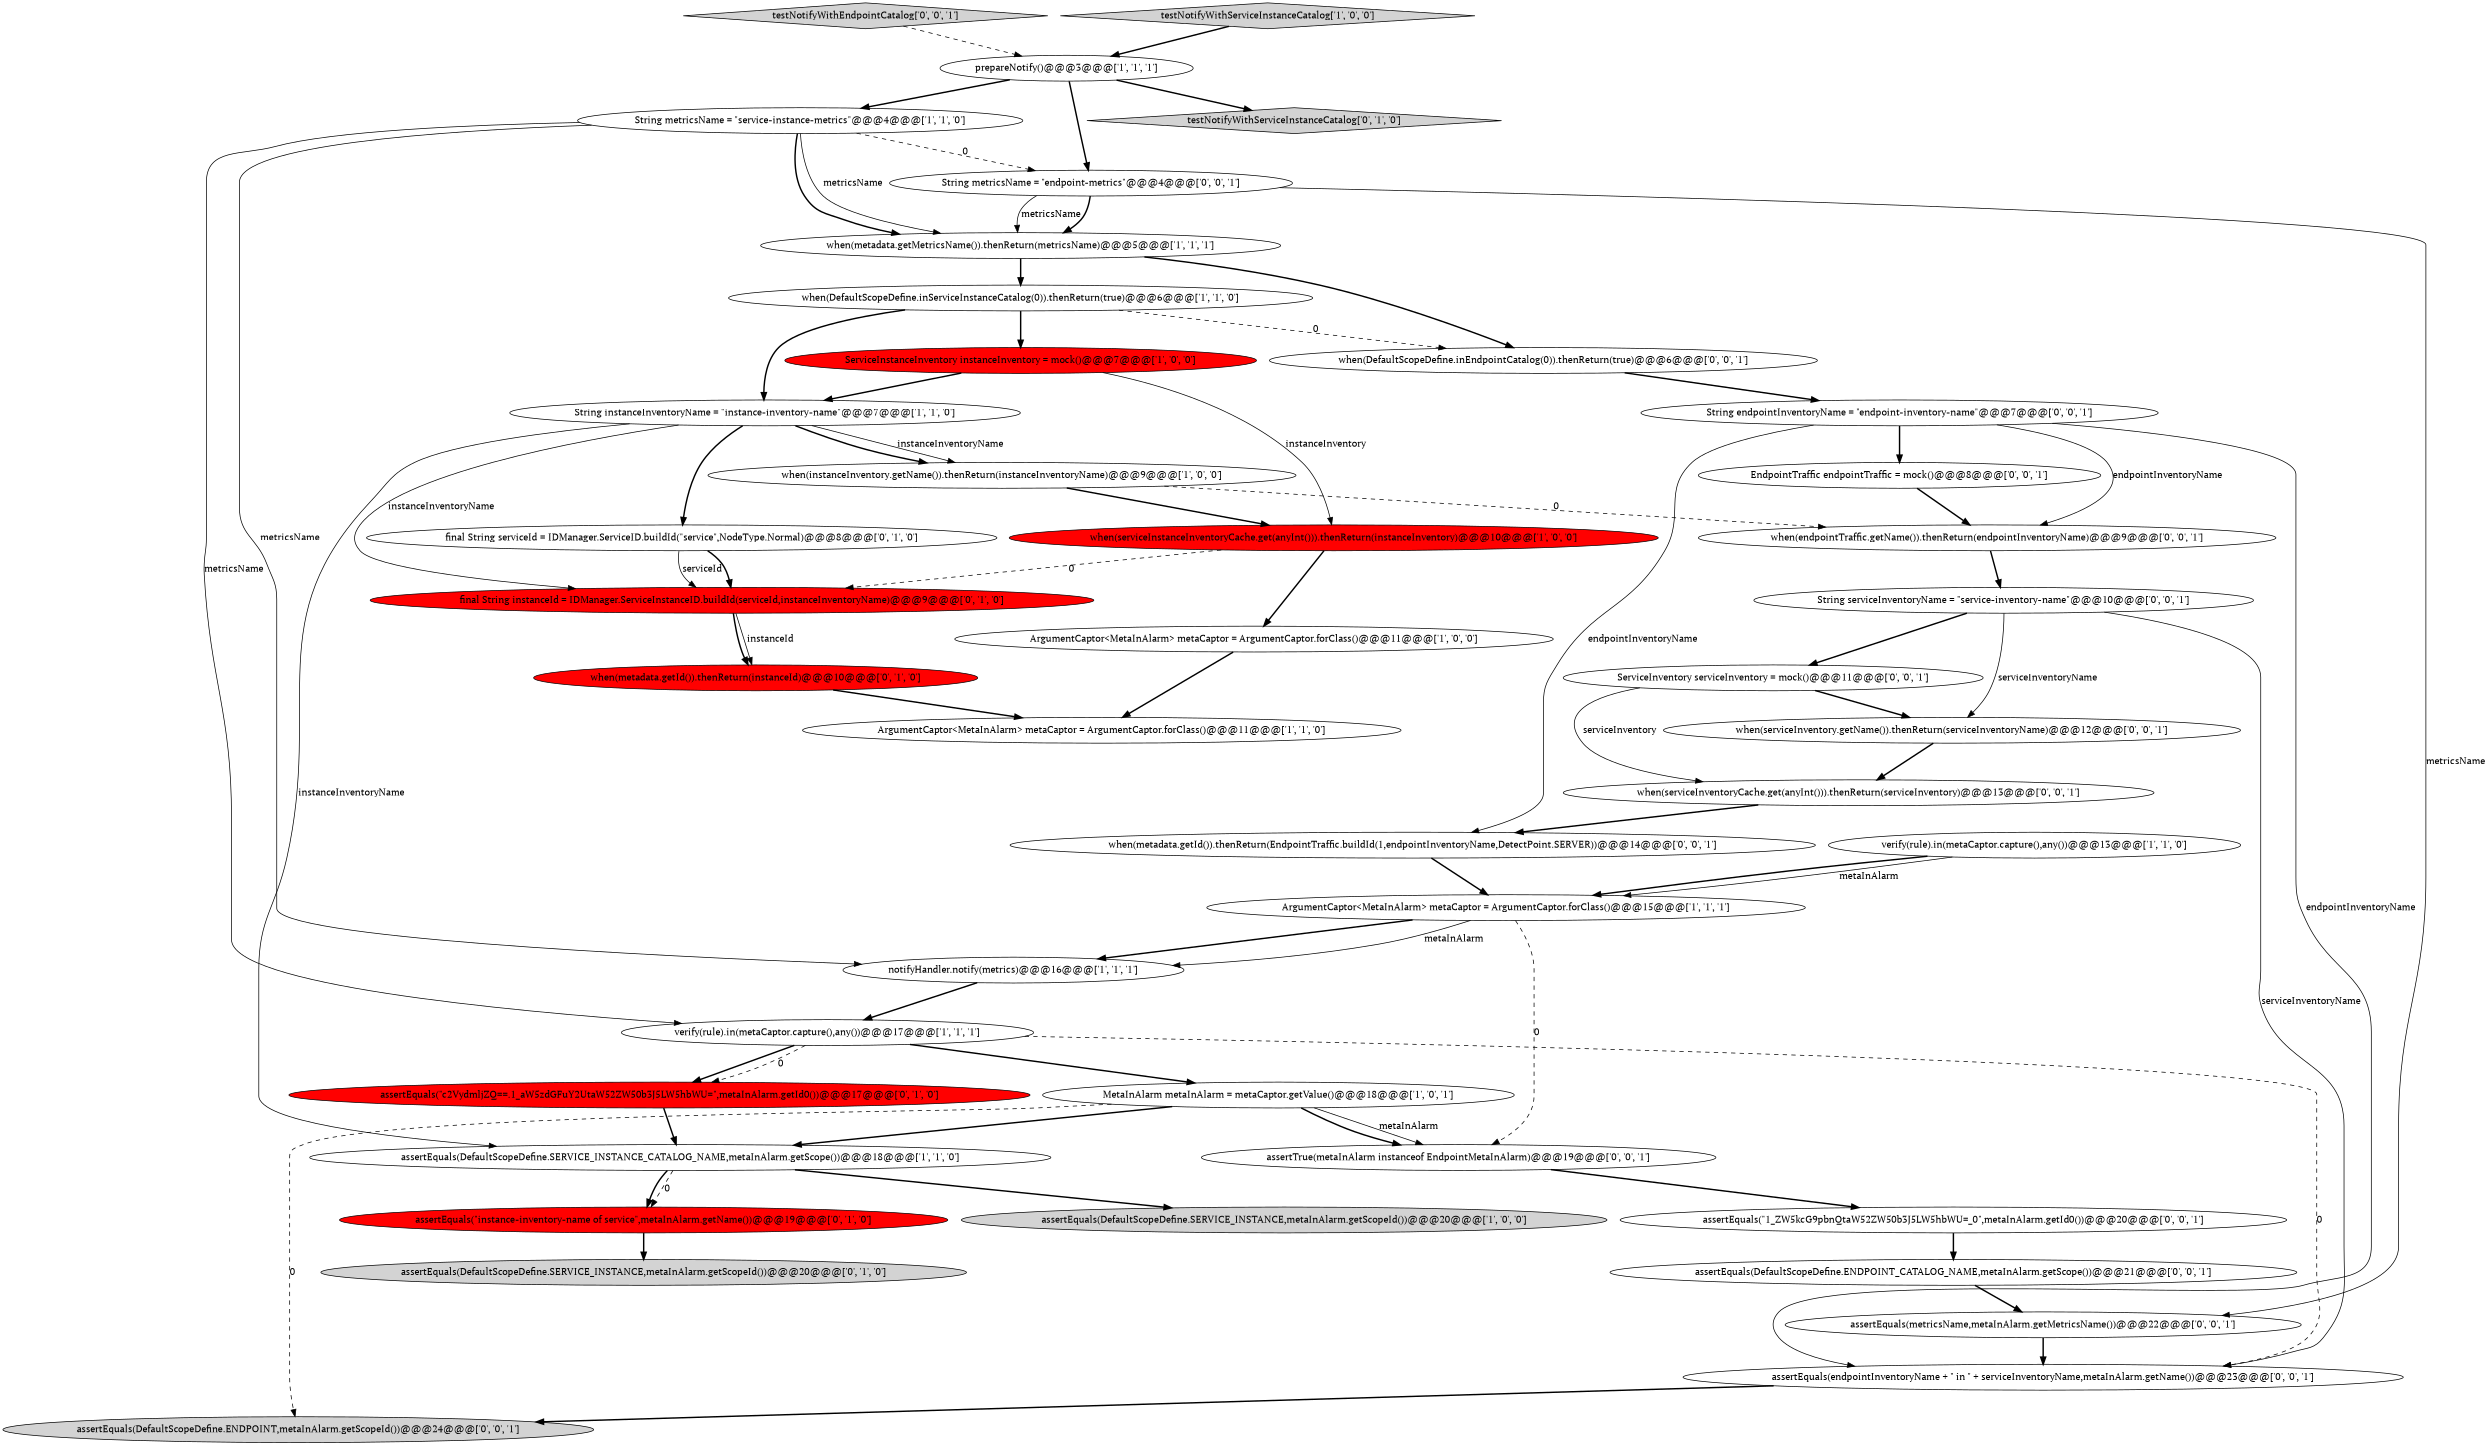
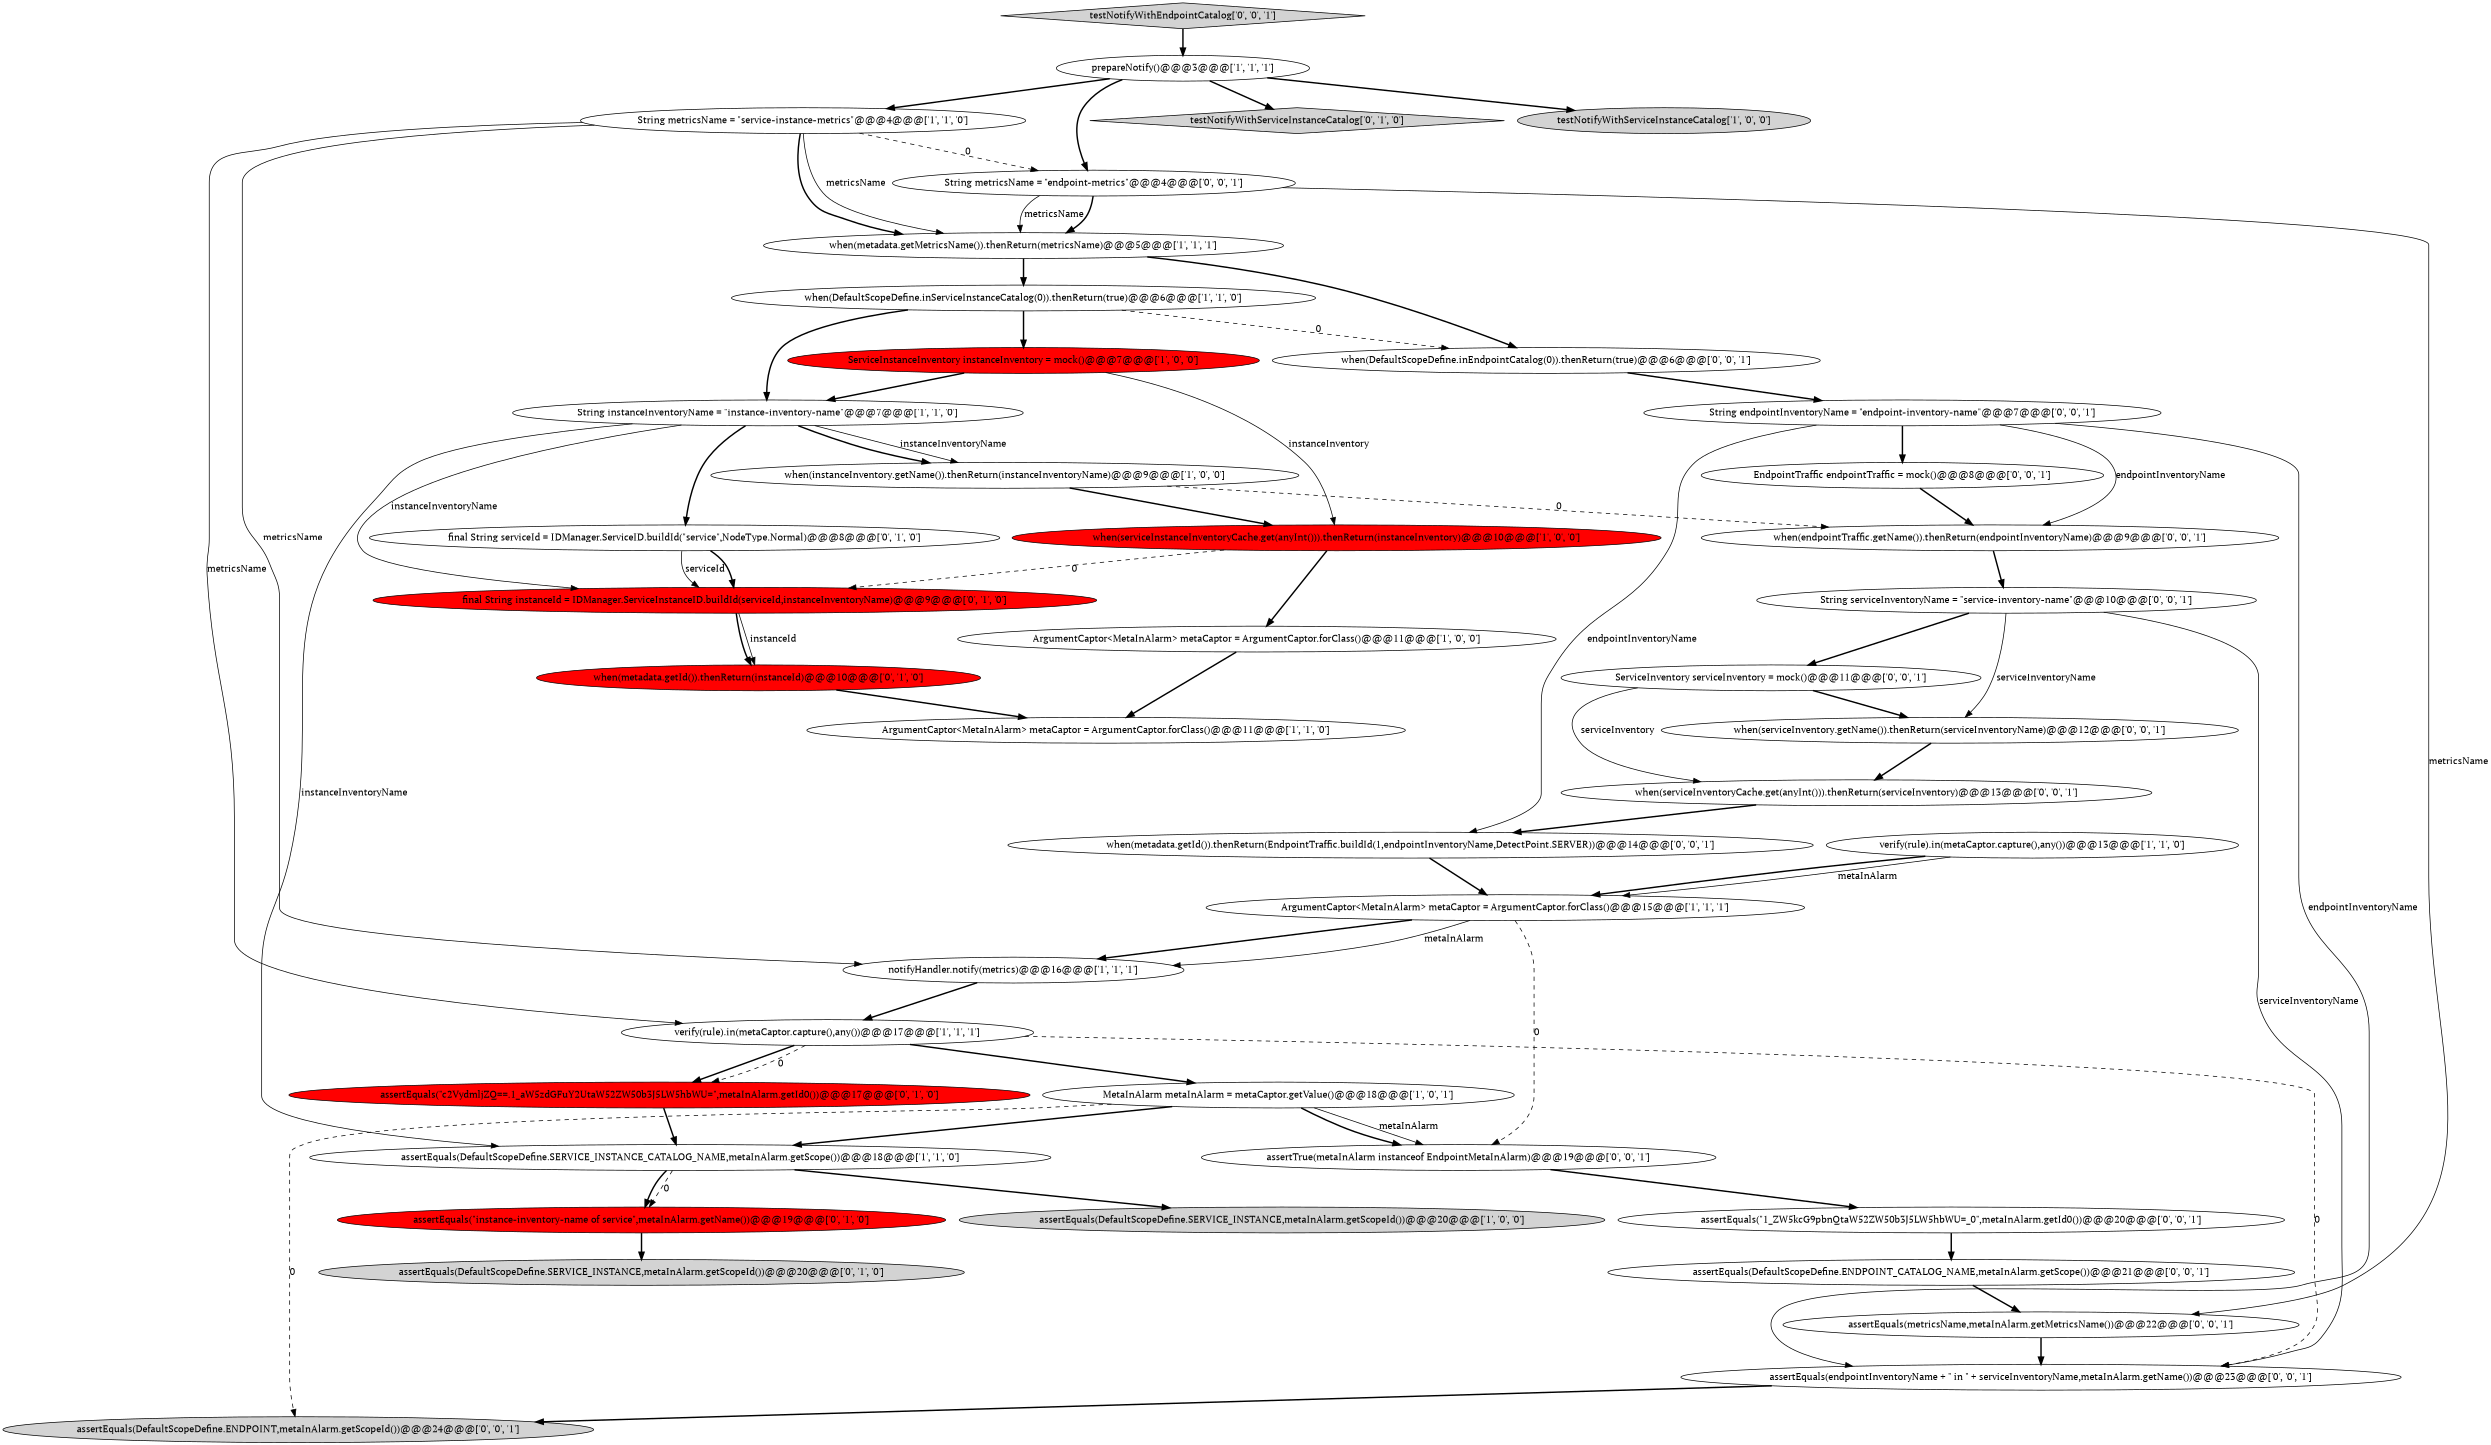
(1268, 16) -> (1664, 121)
(959, 40) -> (1183, 38)
(1174, 40) -> (1417, 94)
